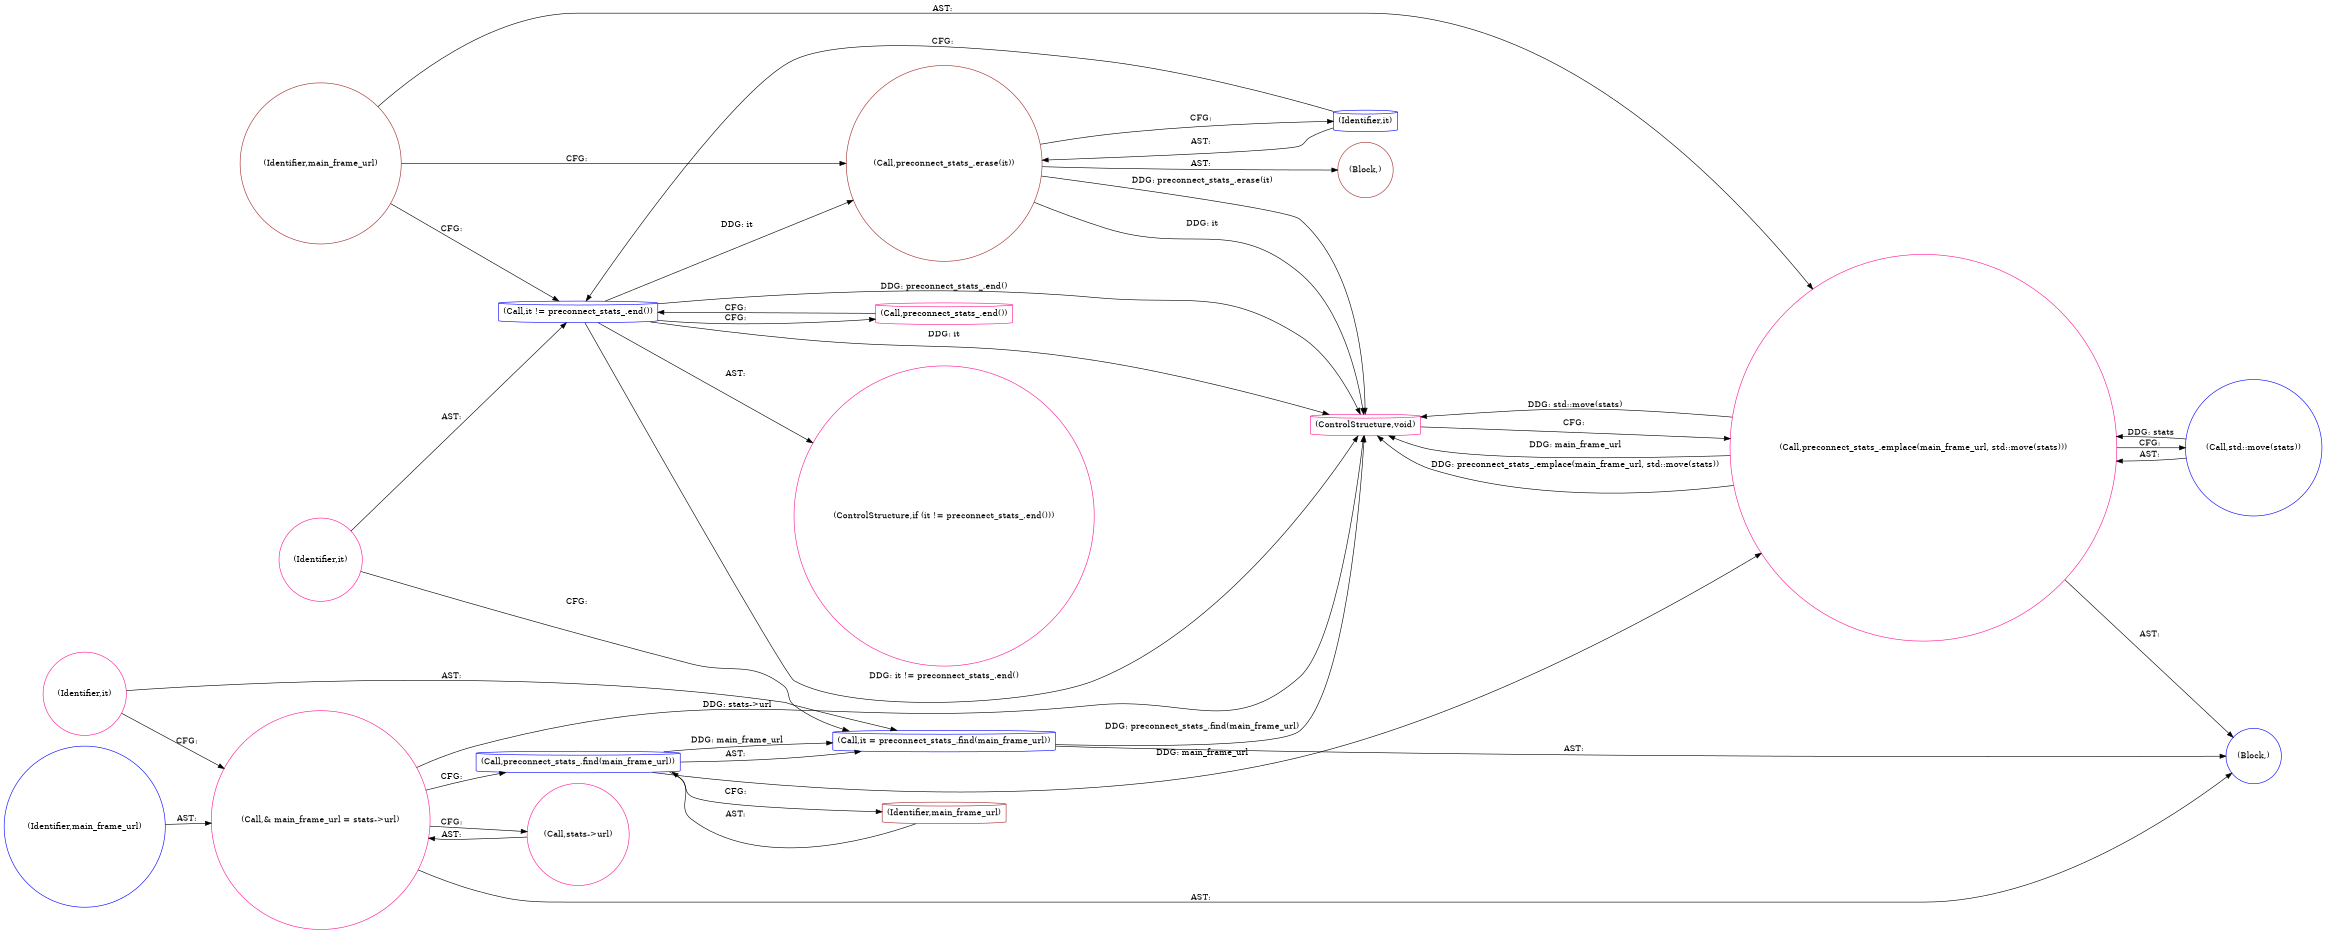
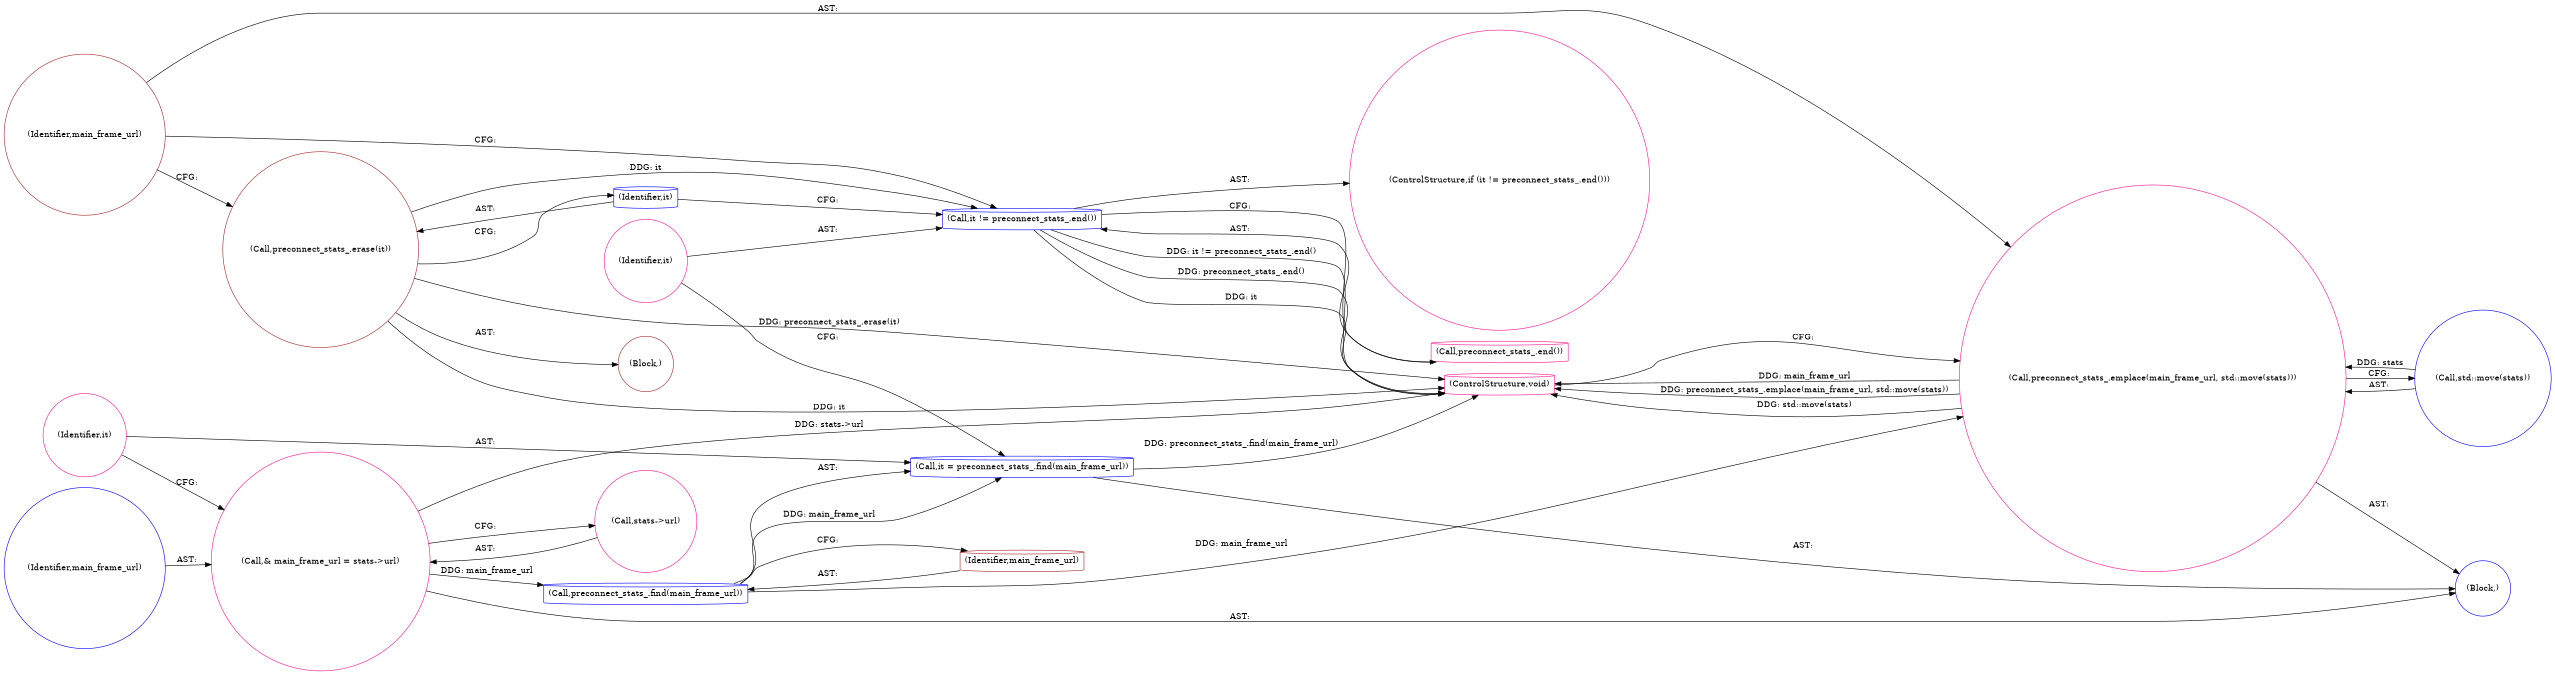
(727, 252) -> (690, 172)
(737, 308) -> (1241, 229)
(453, 777) -> (487, 571)
